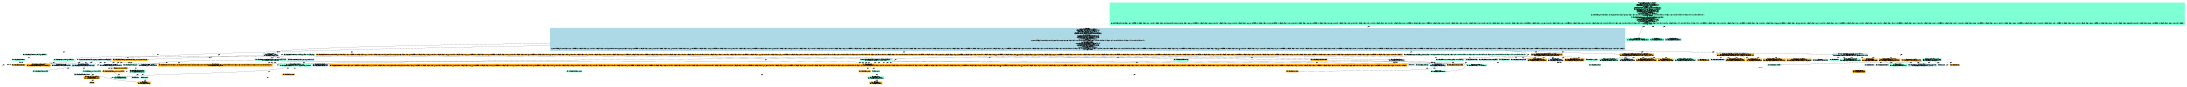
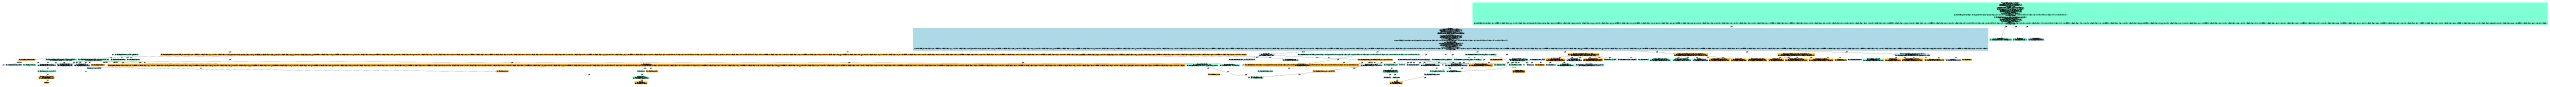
(1472, 60) -> (1496, 60)
(1834, 60) -> (1967, 60)
(1559, 63) -> (1512, 63)
(1455, 65) -> (14, 65)
(120, 68) -> (94, 68)
(14, 70) -> (773, 62)
